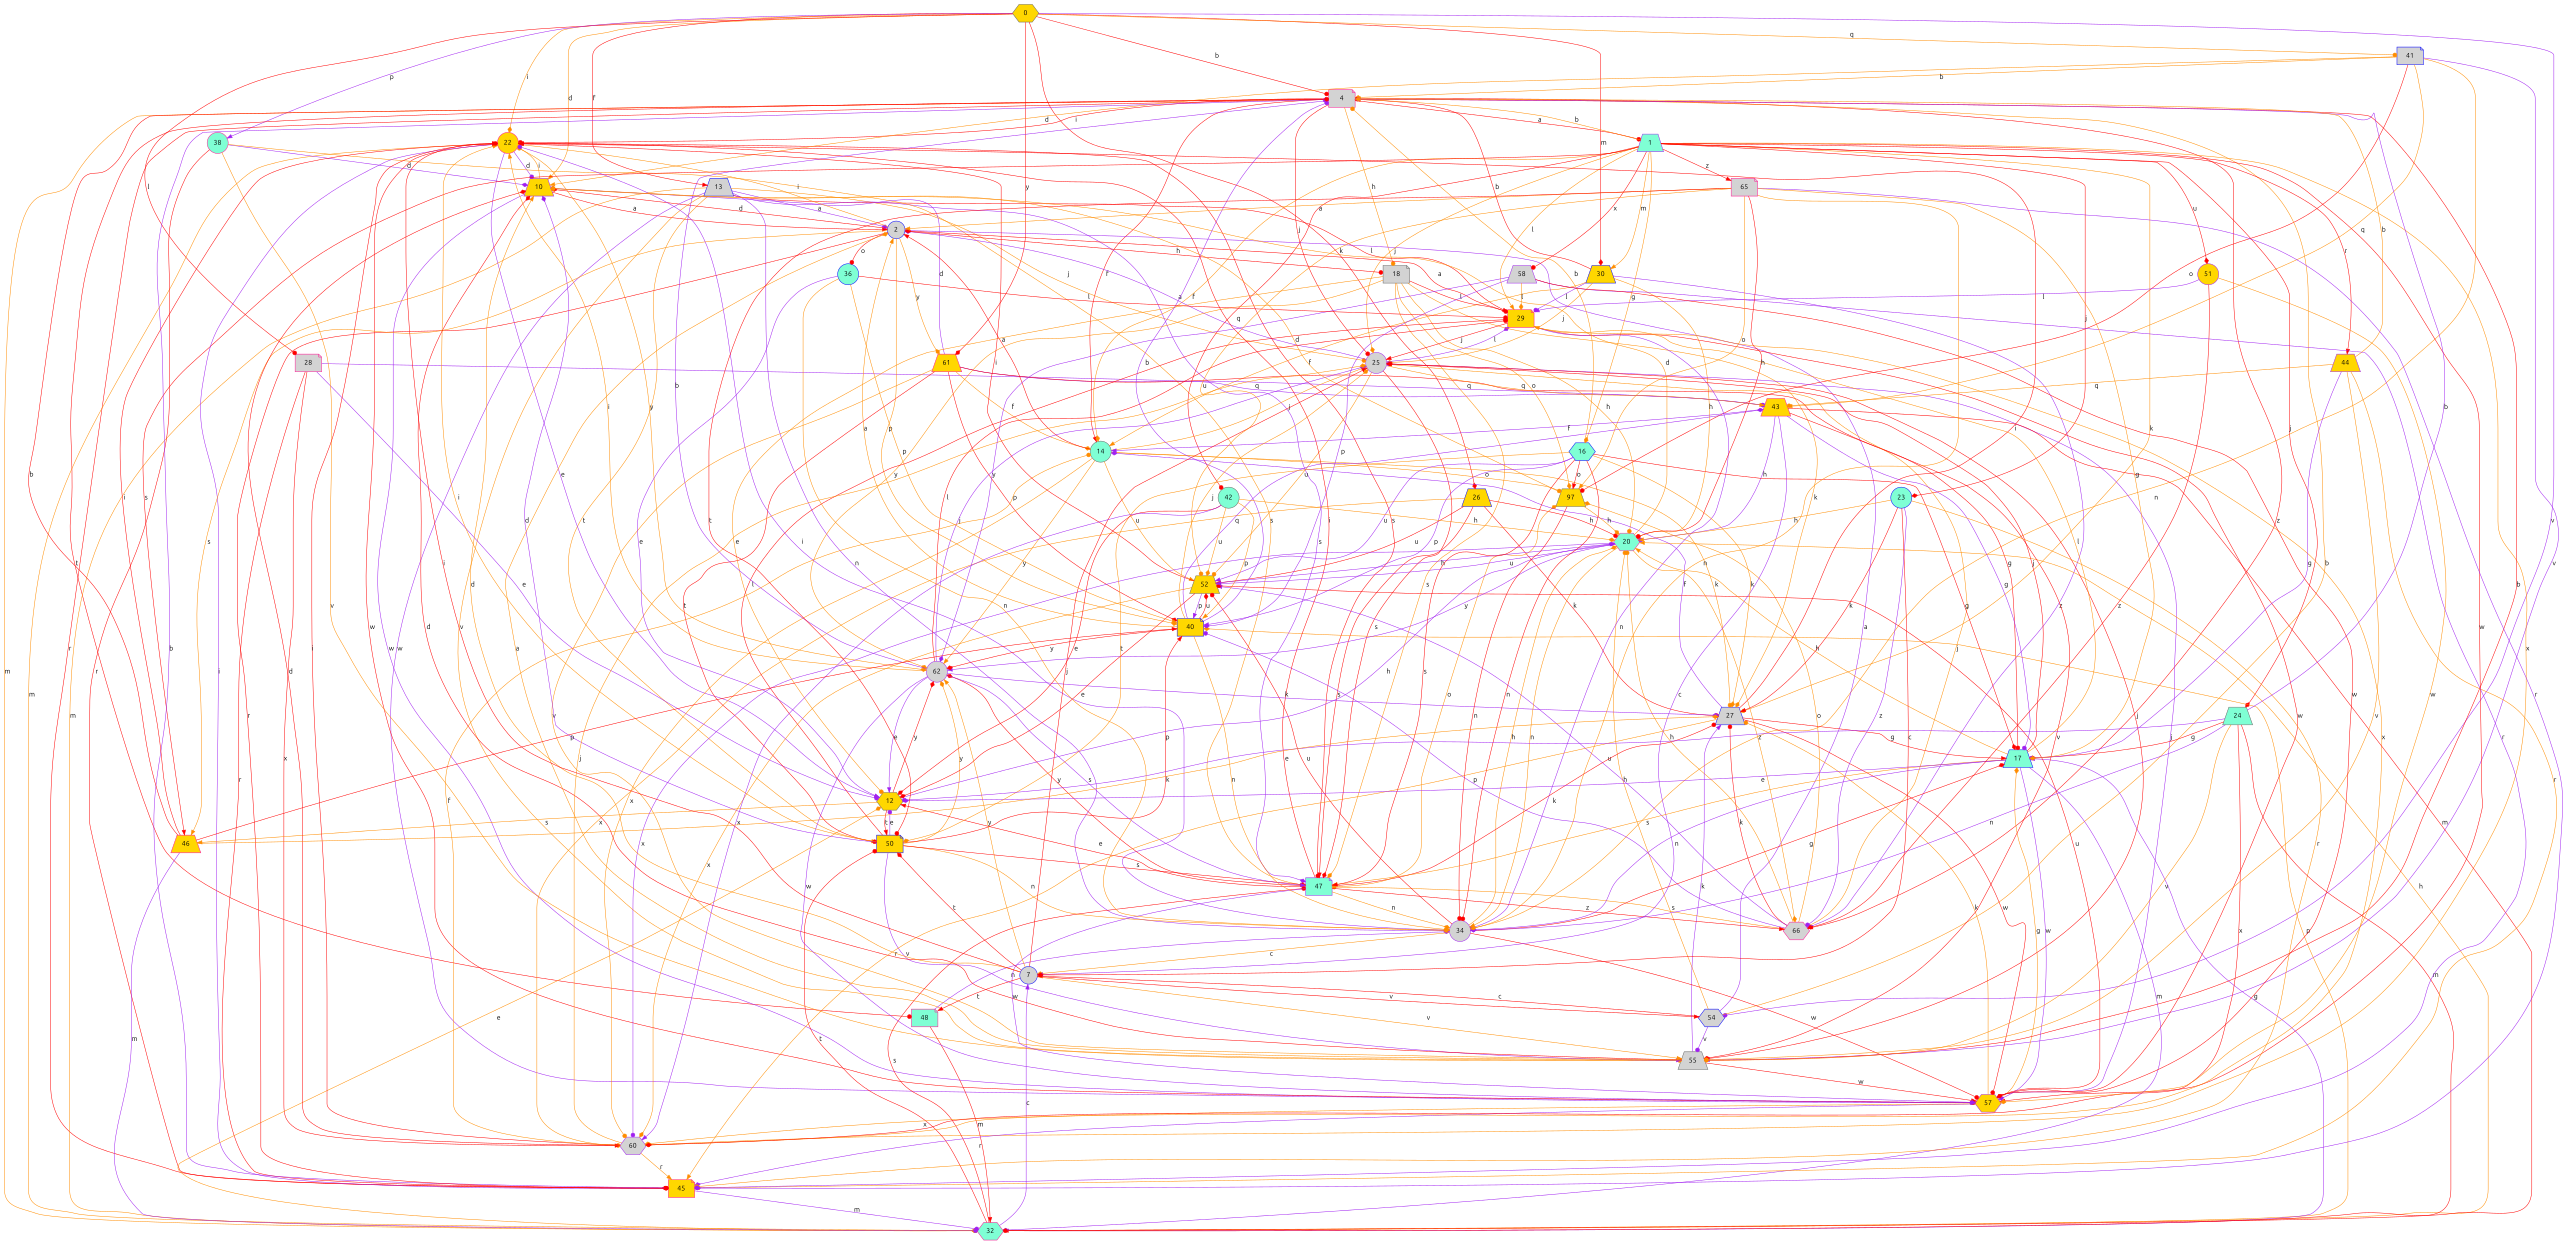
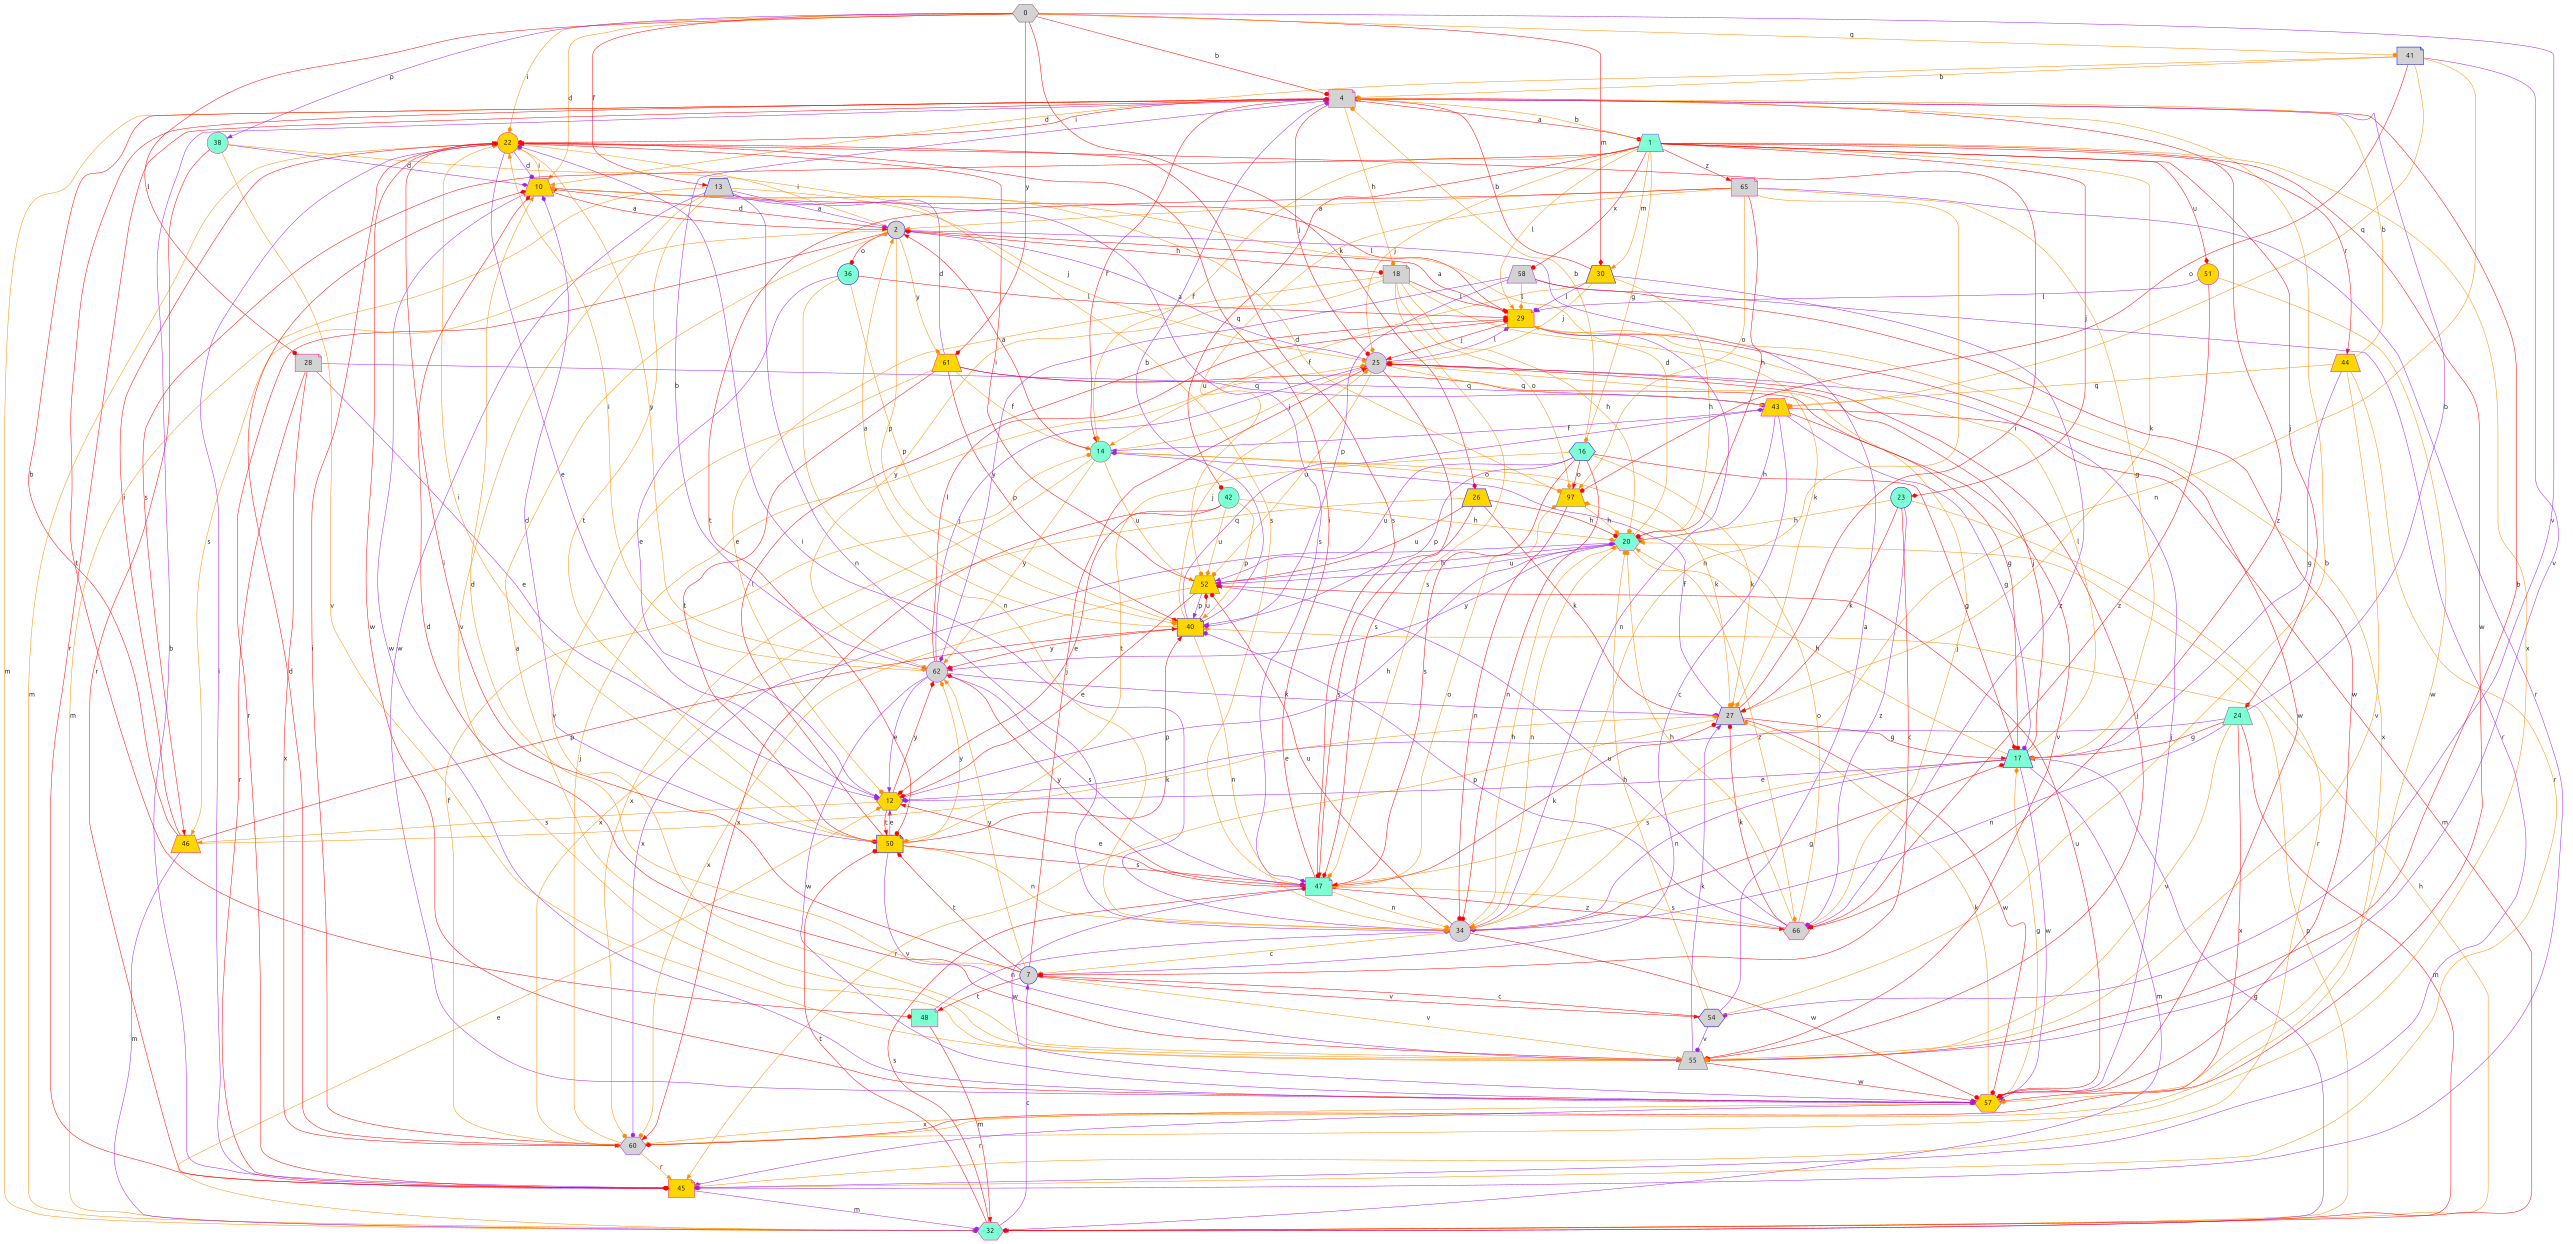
(1026, 13) -> (1026, 13)
(2374, 114) -> (2374, 114)
(773, 732) -> (773, 732)
(789, 734) -> (789, 734)
(890, 825) -> (890, 825)
